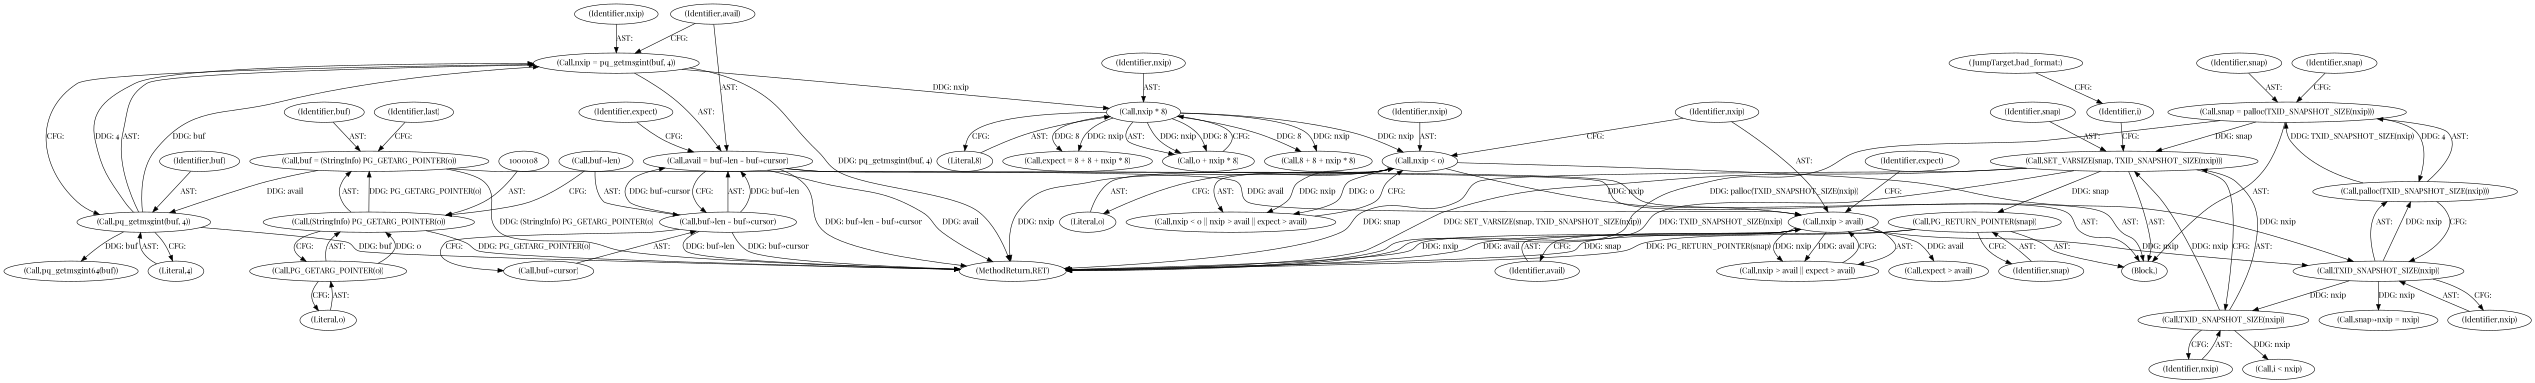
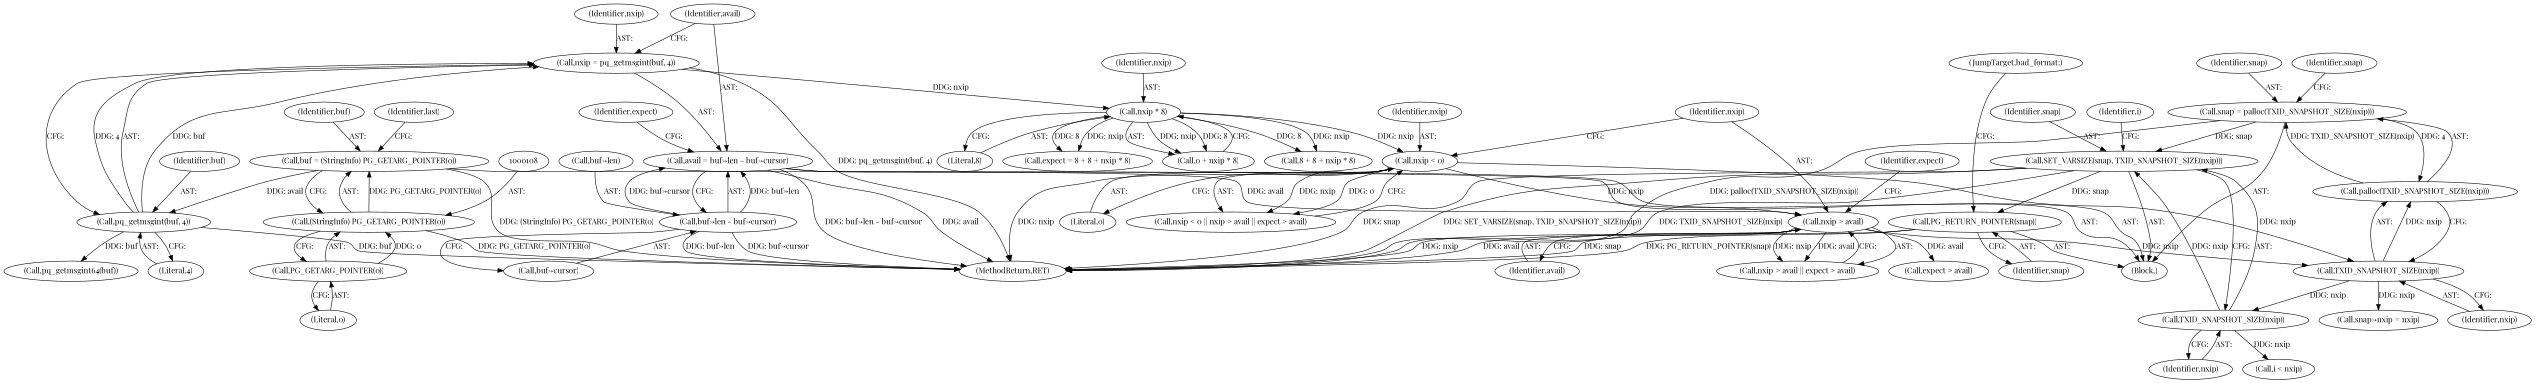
(2067, 87) -> (1976, 136)
(522, 204) -> (306, 189)
